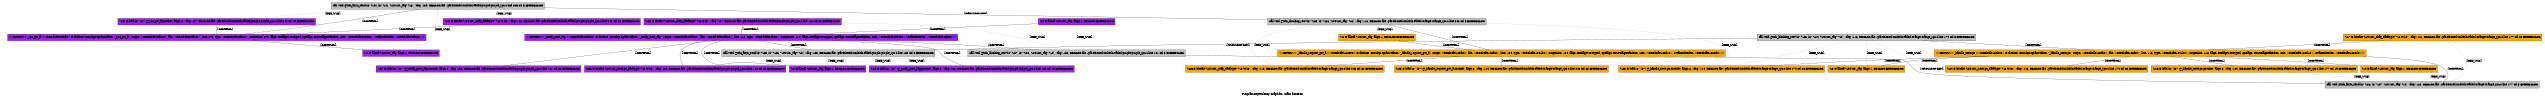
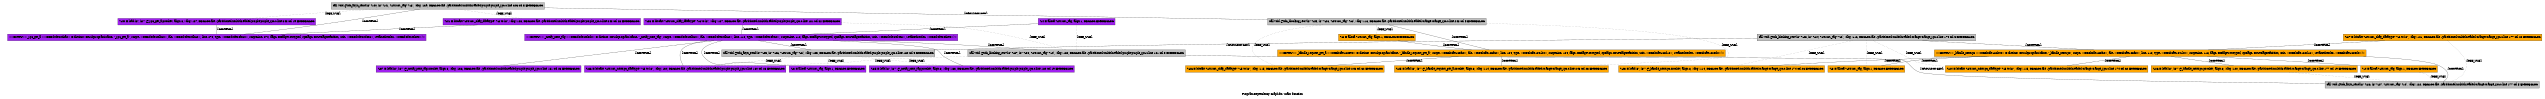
(401, 53) -> none
